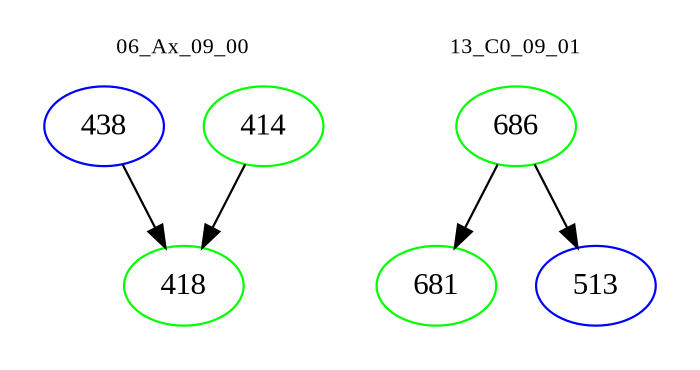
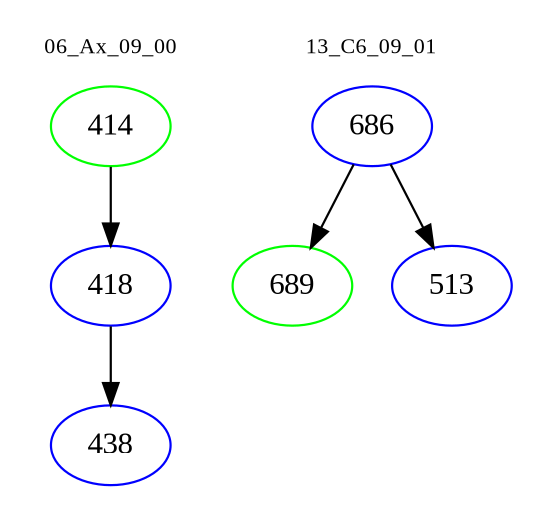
(516, 48) -> (372, 48)
(516, 126) -> (372, 126)
(139, 196) -> (111, 355)
(184, 286) -> (111, 286)
(436, 286) -> (292, 286)
